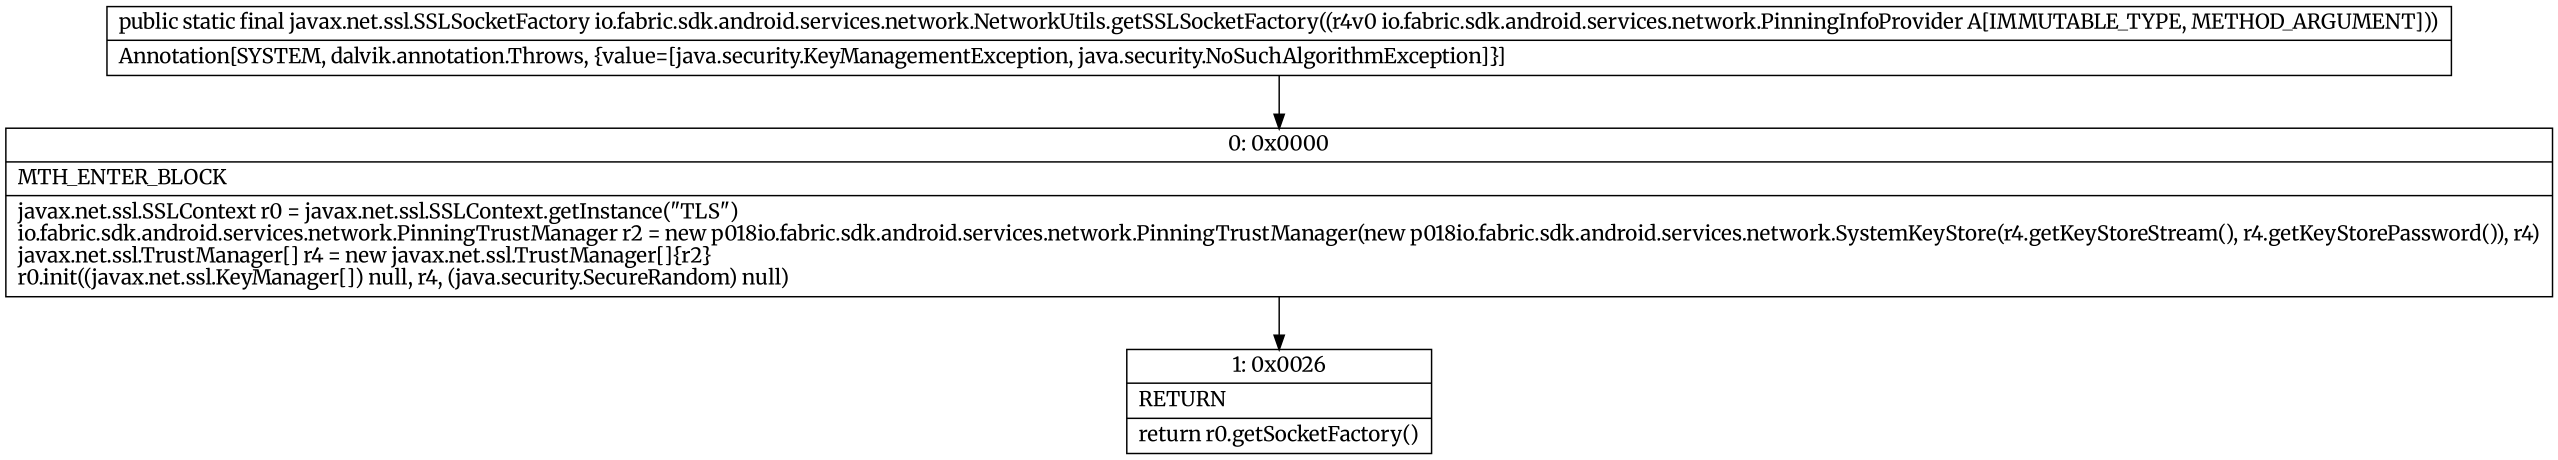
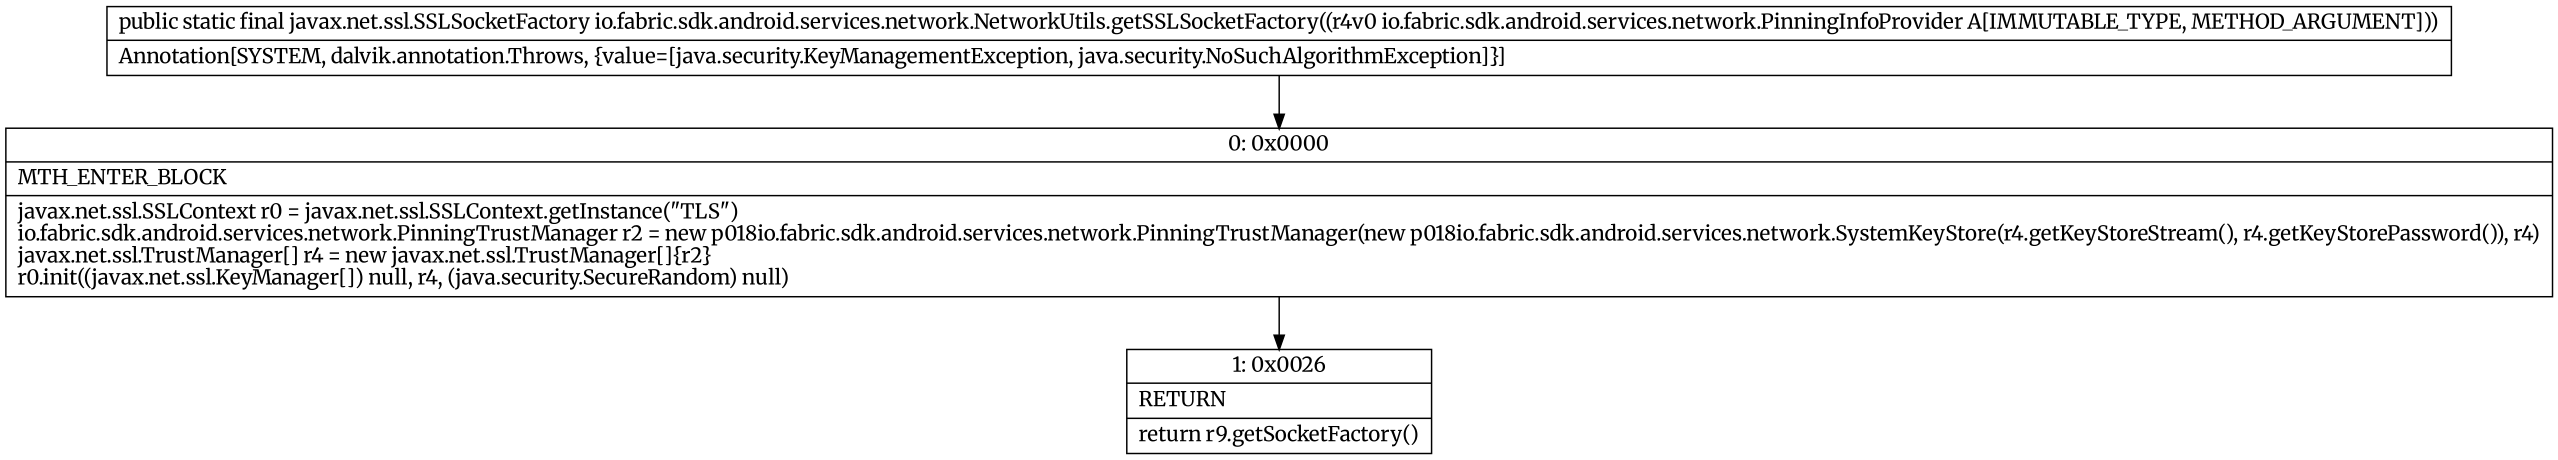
(1279, 435) -> (1279, 435)
